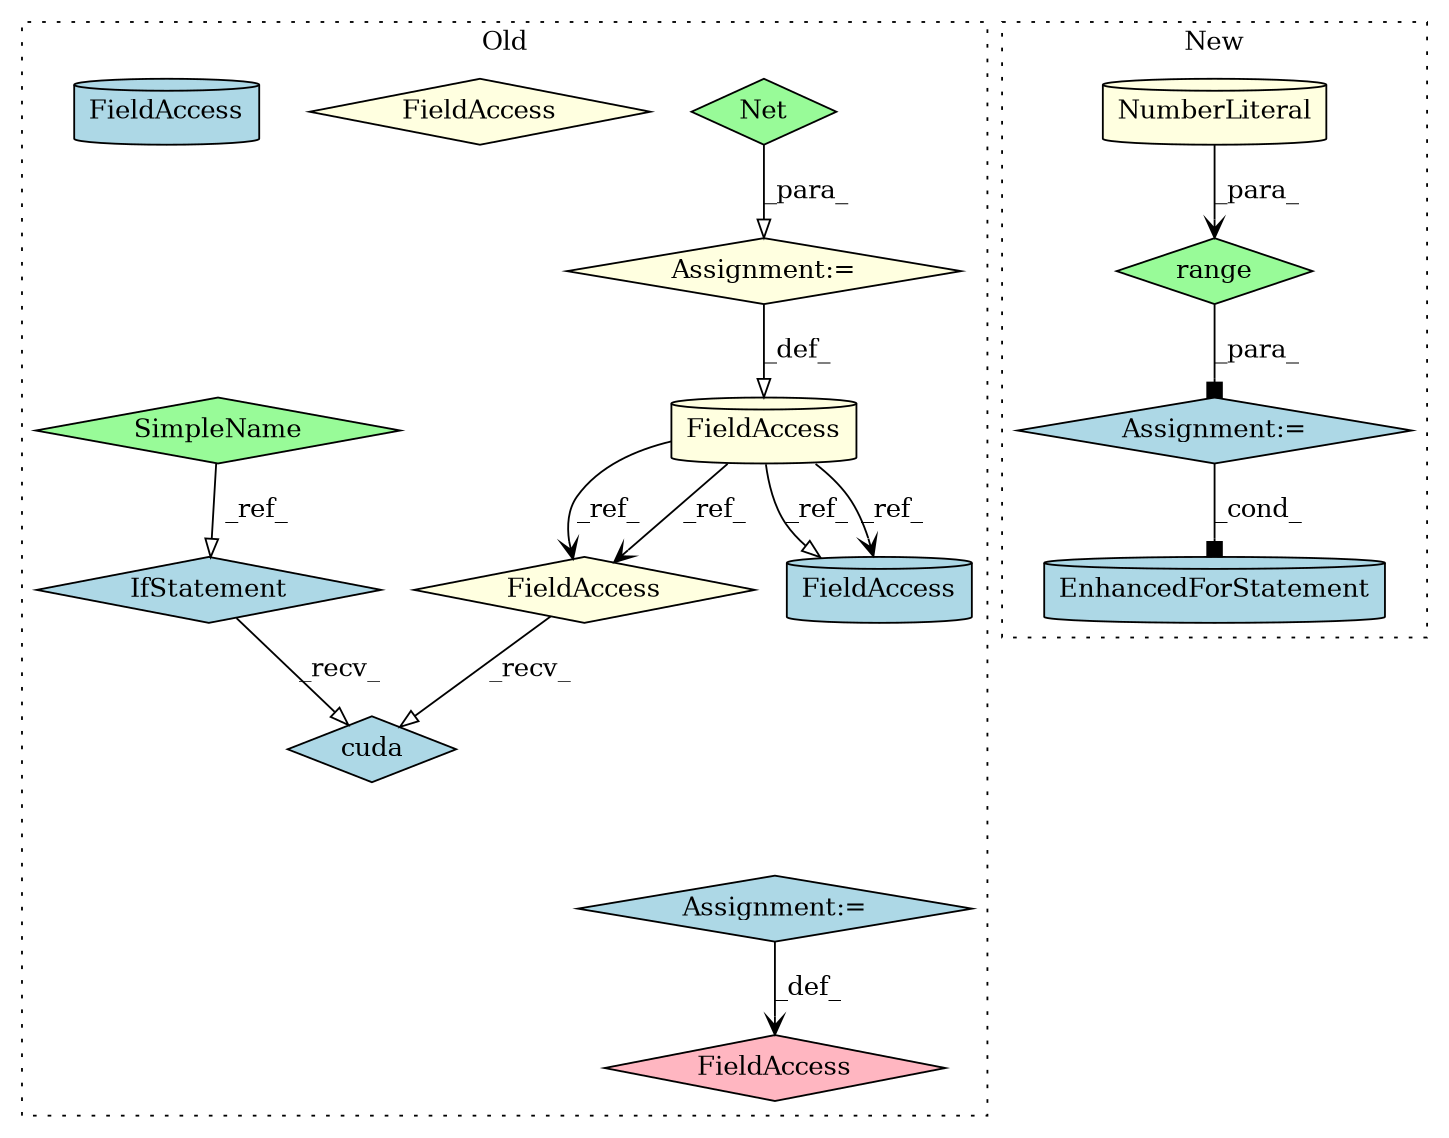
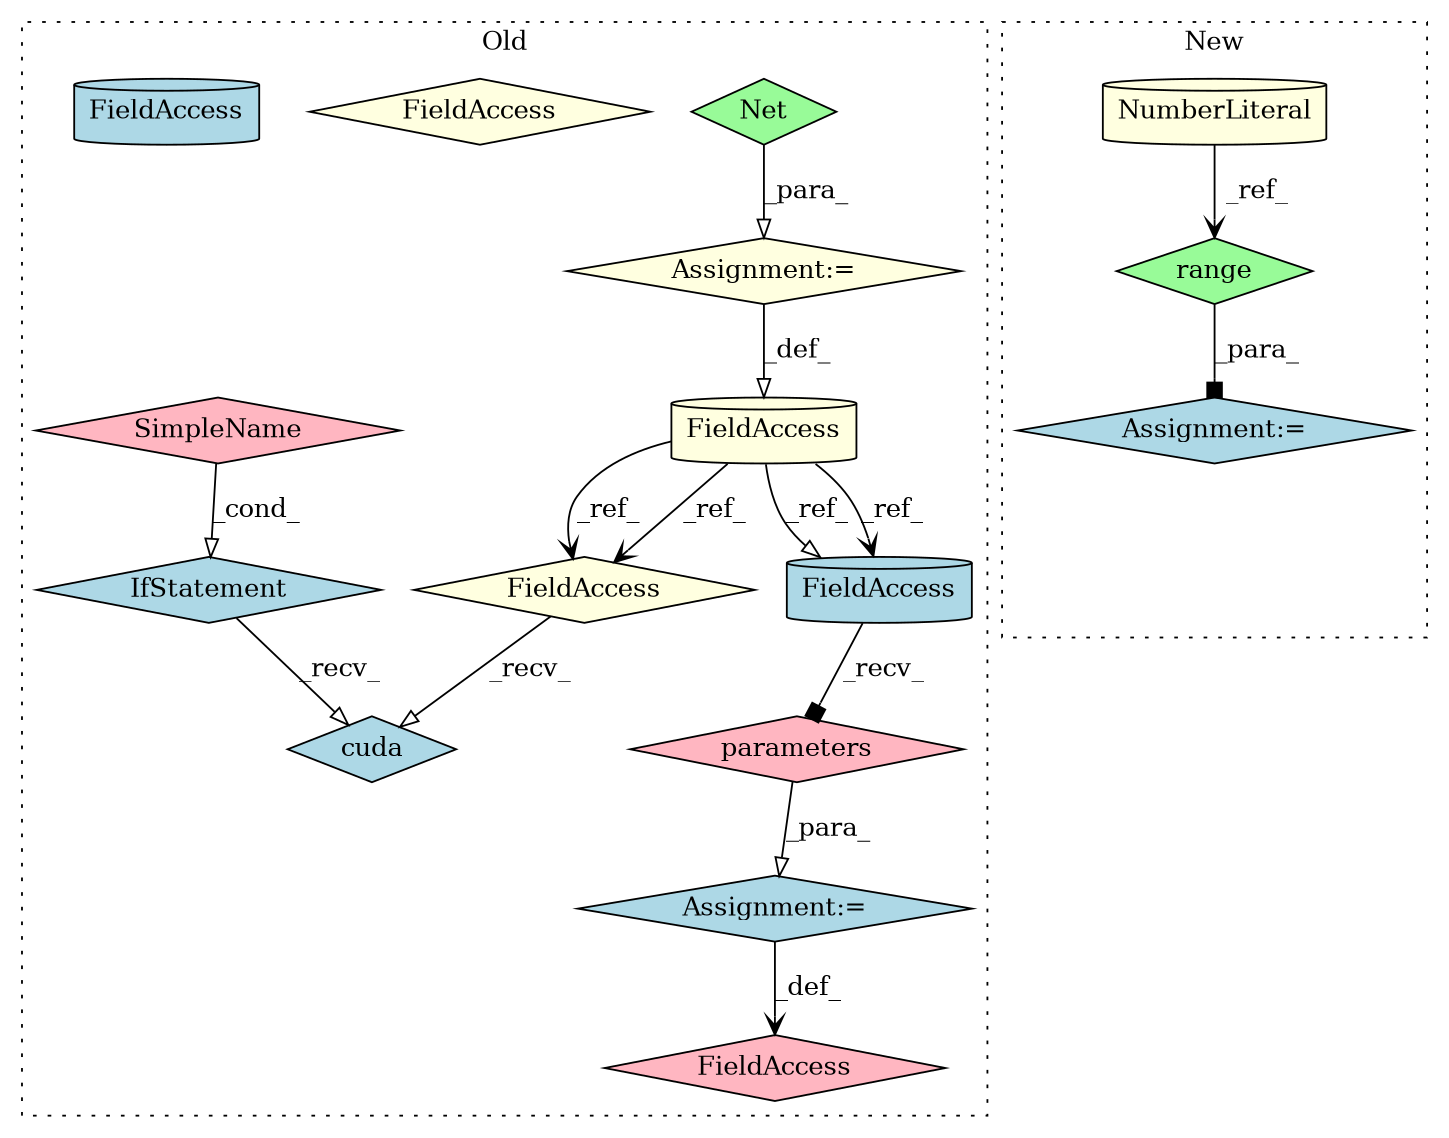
(1257, 191) -> (1257, 191)
(218, 431) -> (218, 431)
(256, 510) -> (256, 510)
(1215, 590) -> none
none -> (797, 749)
